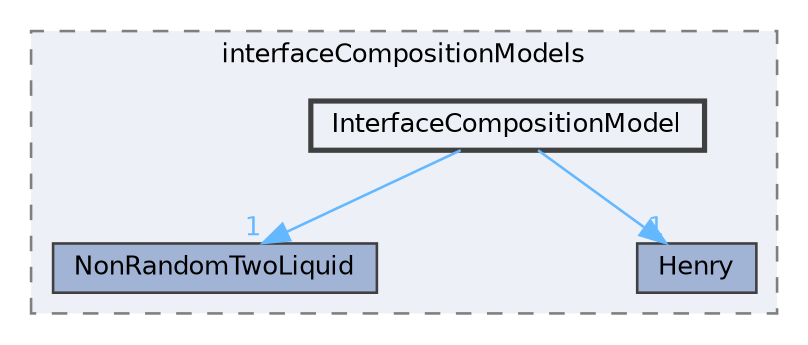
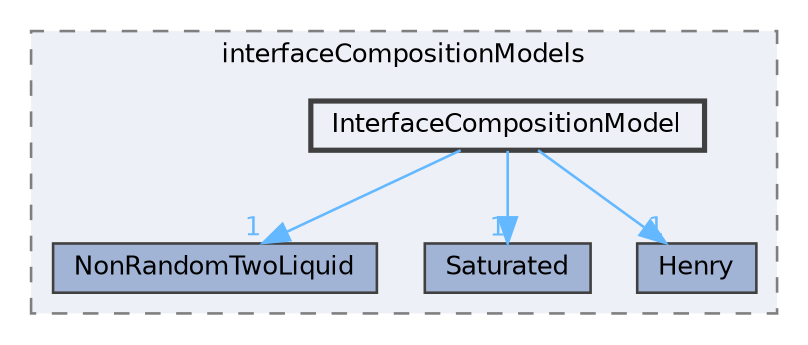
none -> (508, 268)
